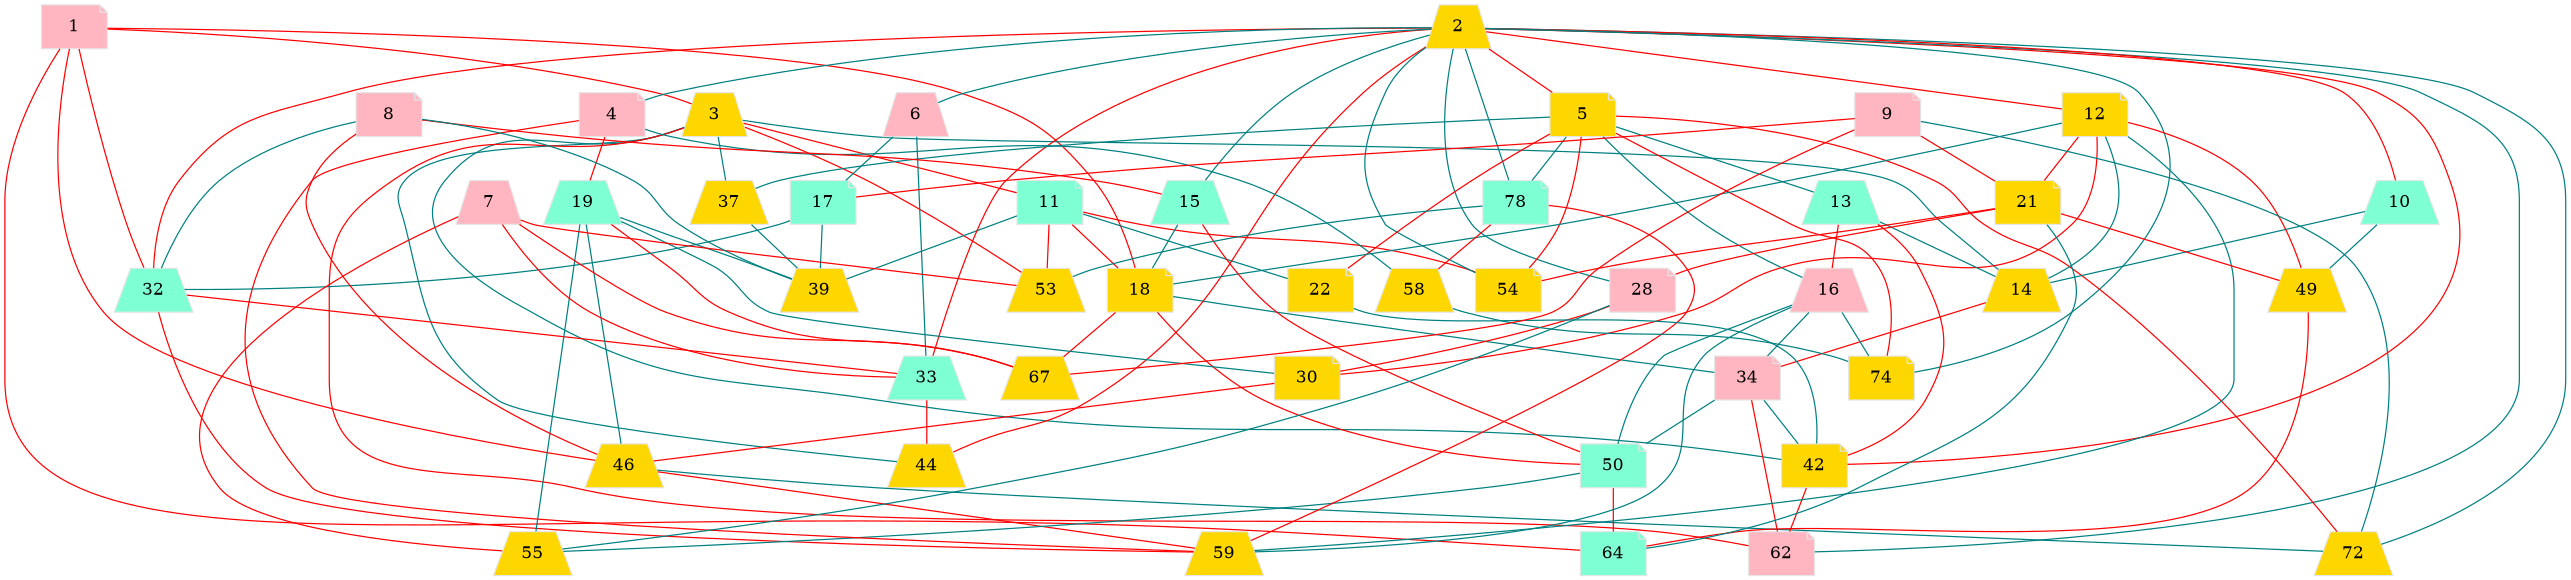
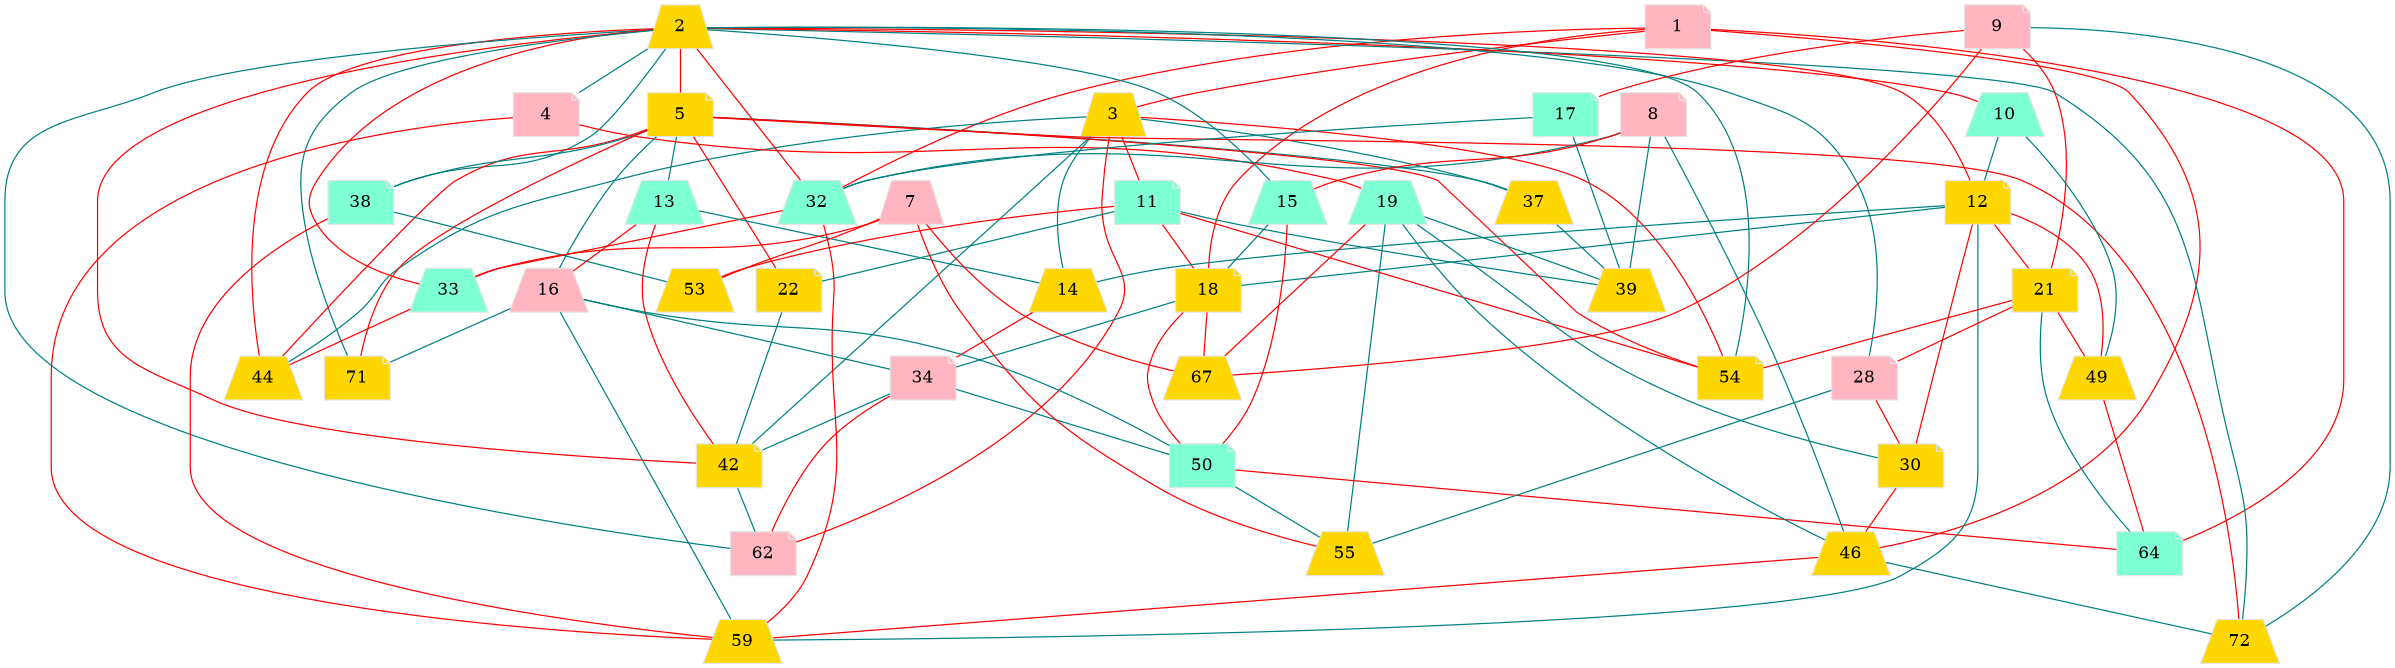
(916, 115) -> none
(874, 184) -> (1527, 163)
none -> (438, 196)
(1516, 202) -> (361, 202)
(2208, 247) -> (1991, 159)
(1415, 290) -> none
(391, 329) -> (1763, 330)
(1882, 378) -> (357, 378)
(1798, 510) -> (746, 510)
